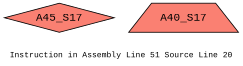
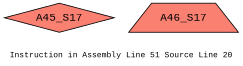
(184, 18) -> (184, 18)
